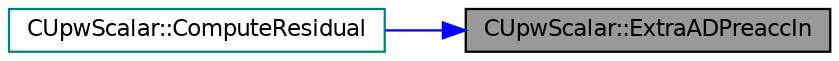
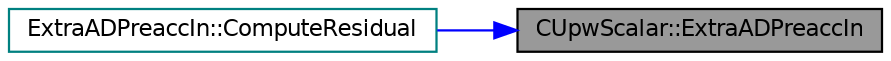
(197, 30) -> (223, 30)
